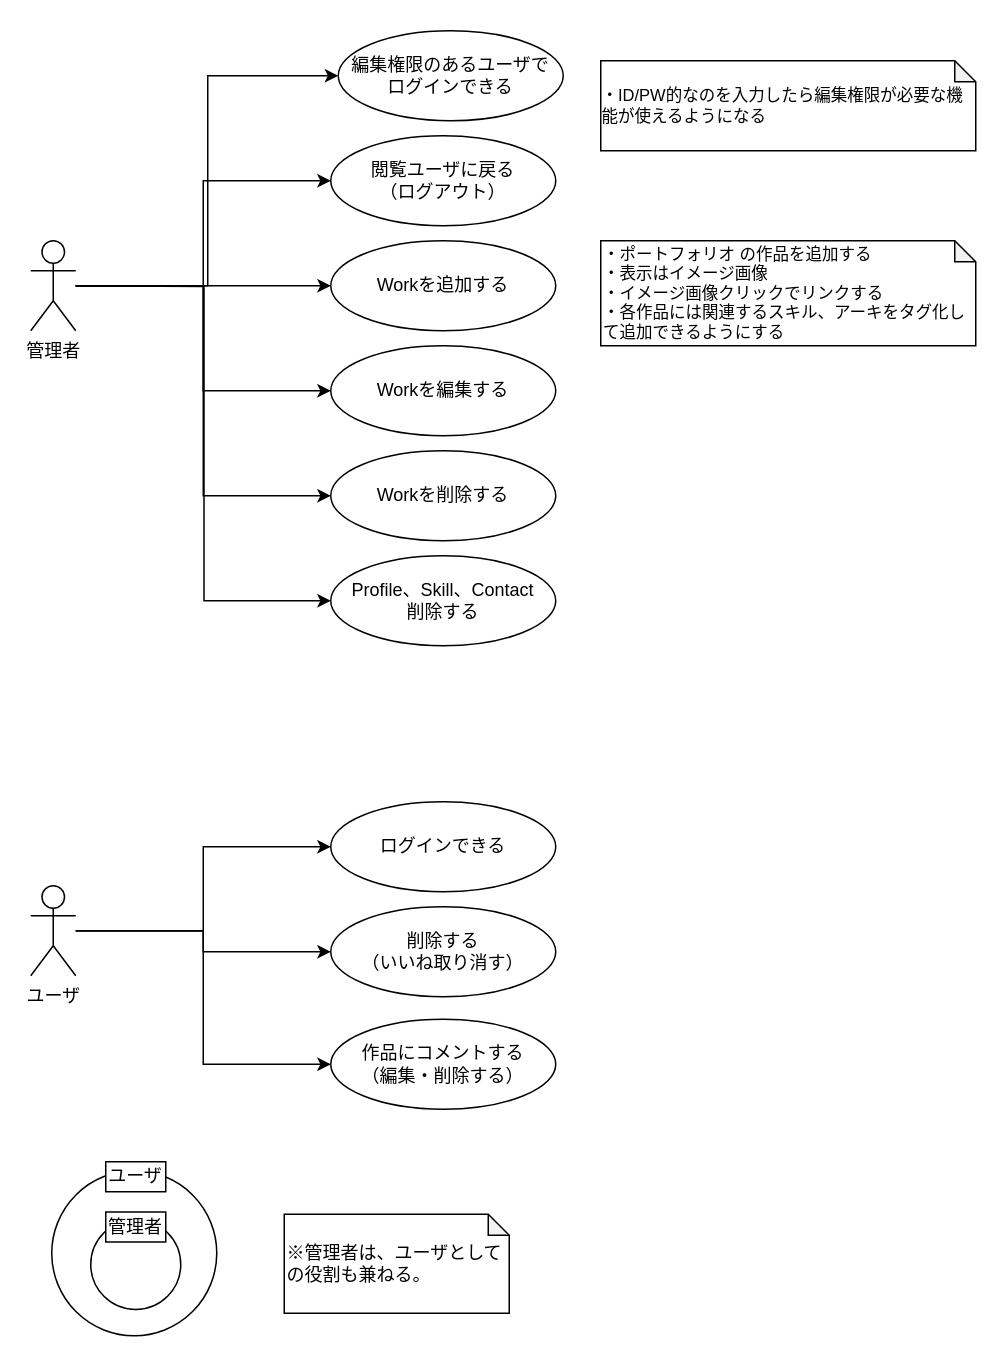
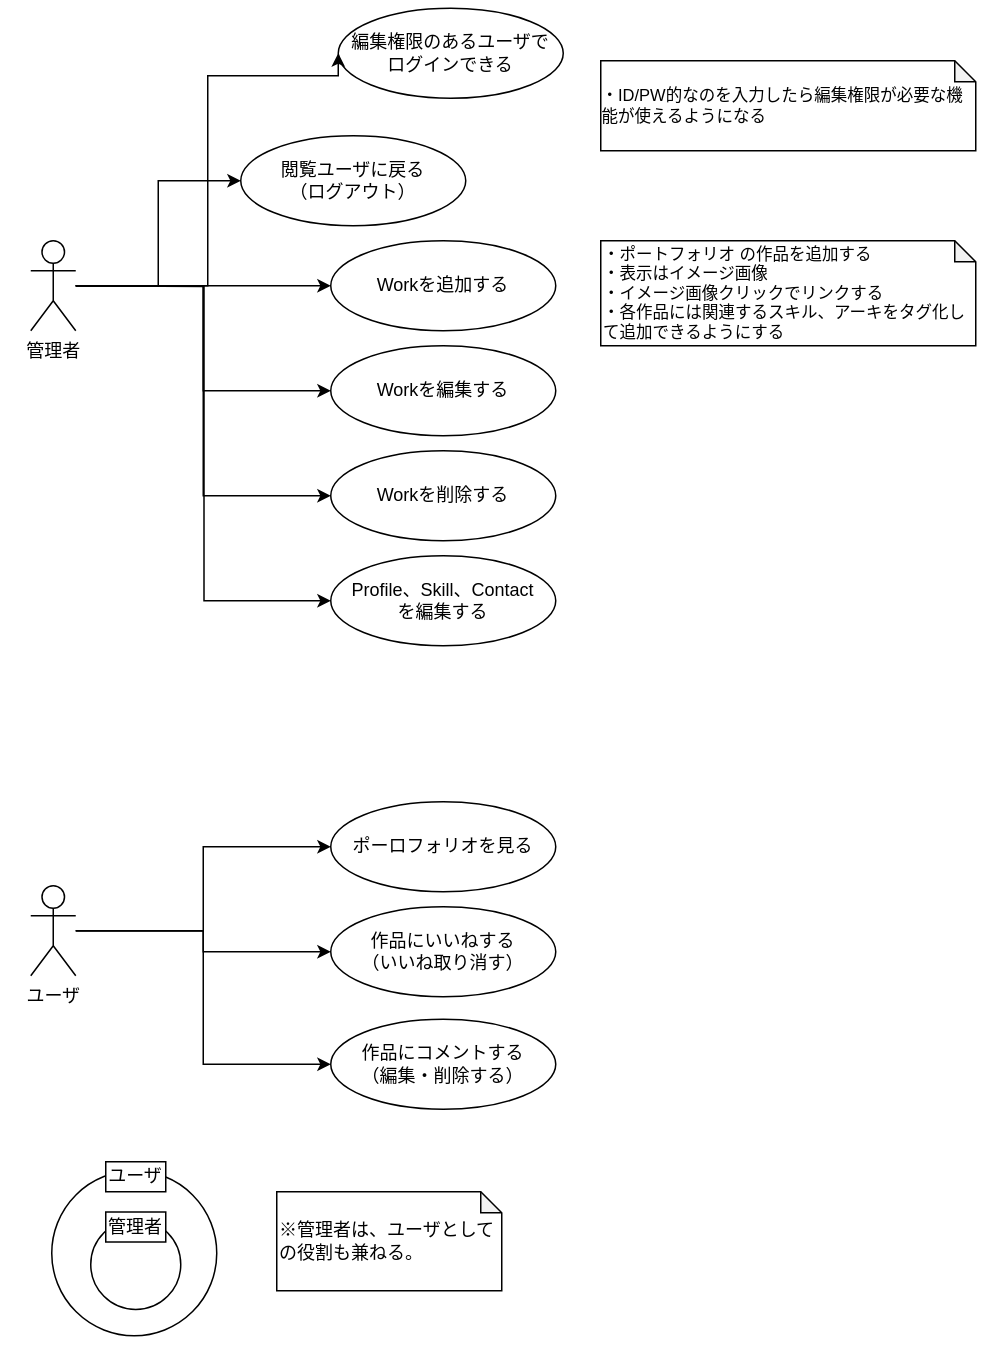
(451, 76) -> (451, 53)
(443, 181) -> (353, 181)
(443, 601) -> (443, 601)
(443, 847) -> (443, 847)
(443, 952) -> (443, 952)
(397, 1264) -> (389, 1241)
